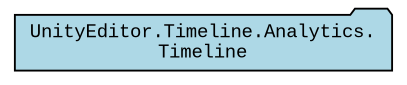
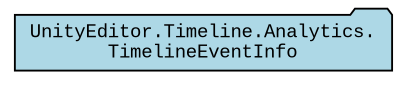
(203, 43) -> (203, 43)
